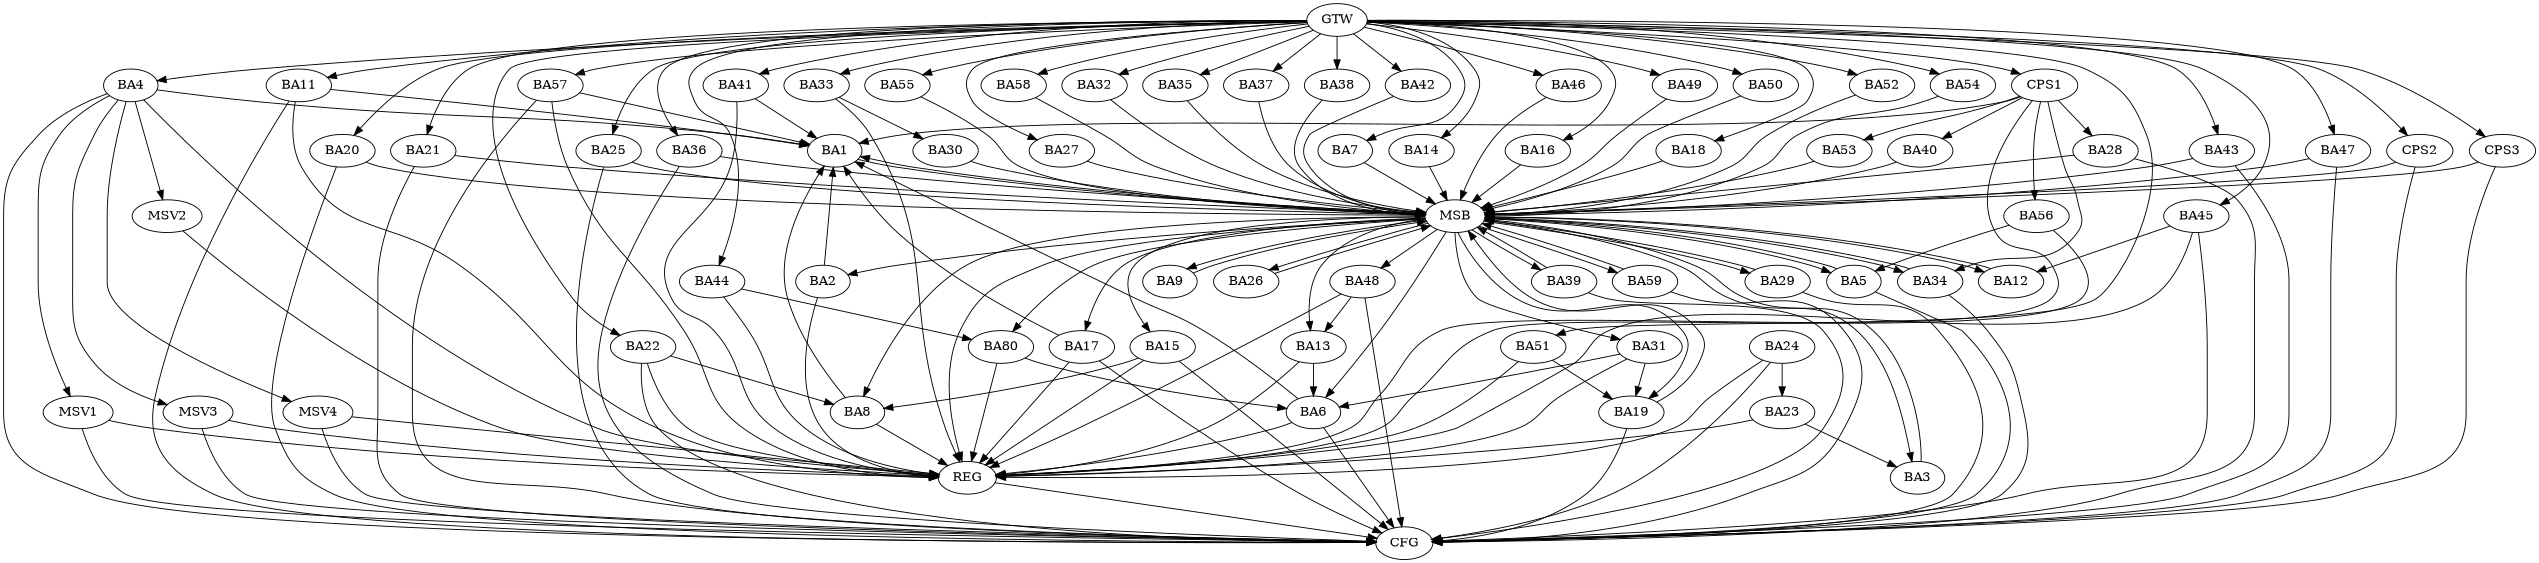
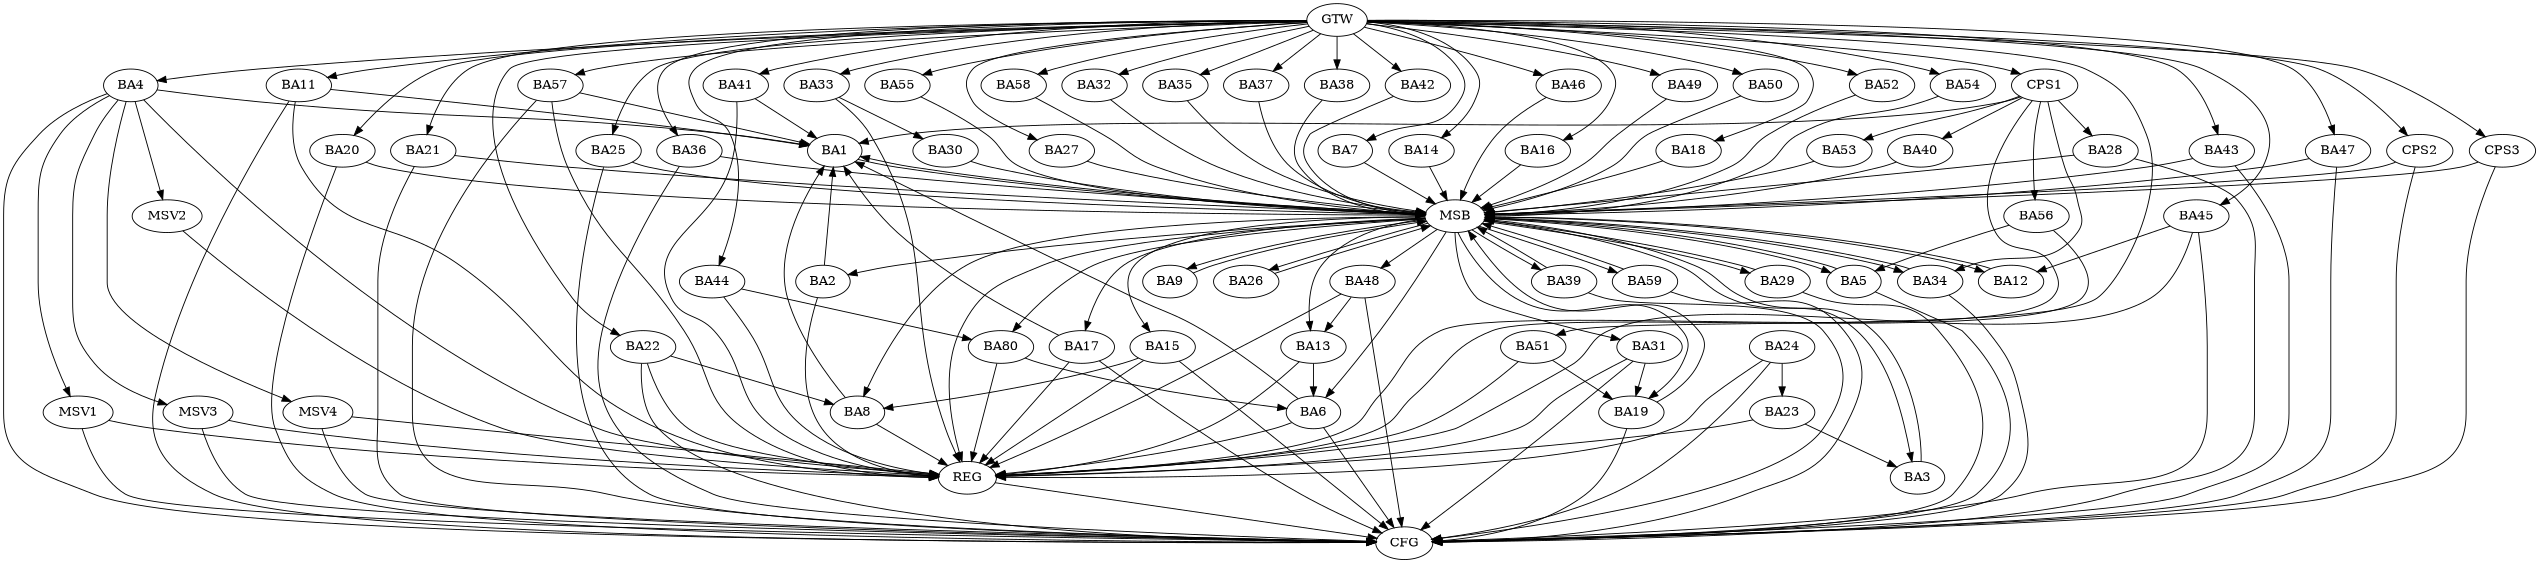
(1484, 380) -> (1537, 440)
